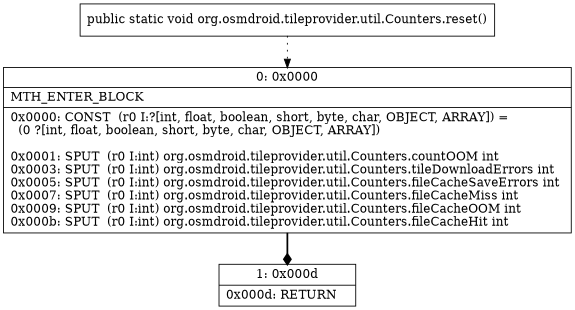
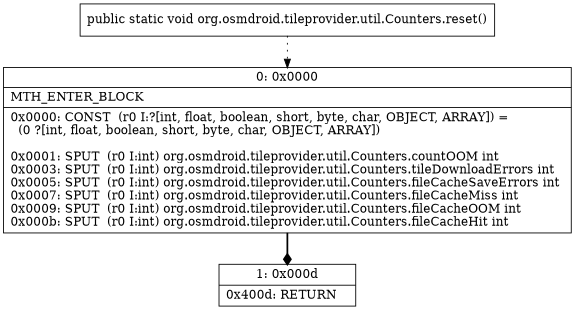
(287, 295) -> (287, 295)
